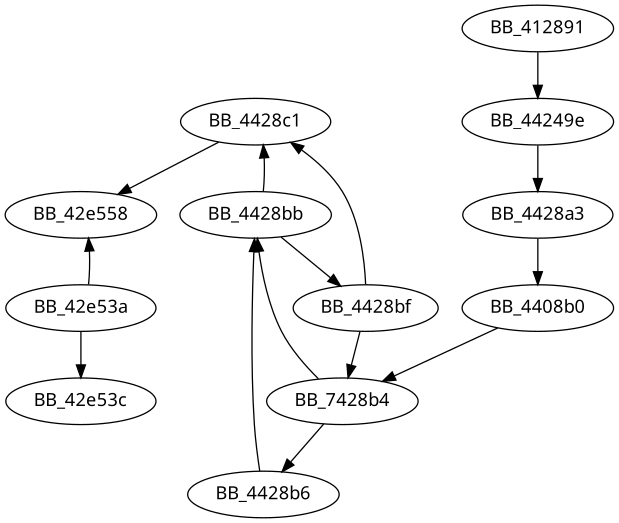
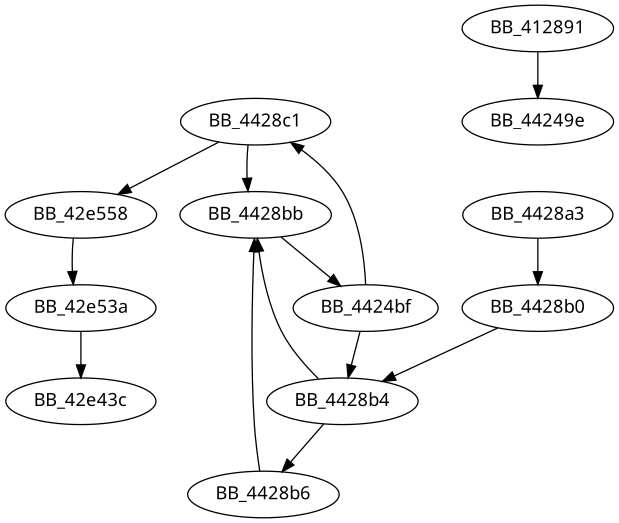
(538, 162) -> none
(264, 175) -> (247, 162)
(90, 268) -> (72, 255)
(366, 308) -> (366, 308)
(538, 308) -> (538, 308)
(81, 401) -> (81, 401)
(342, 401) -> (342, 401)
